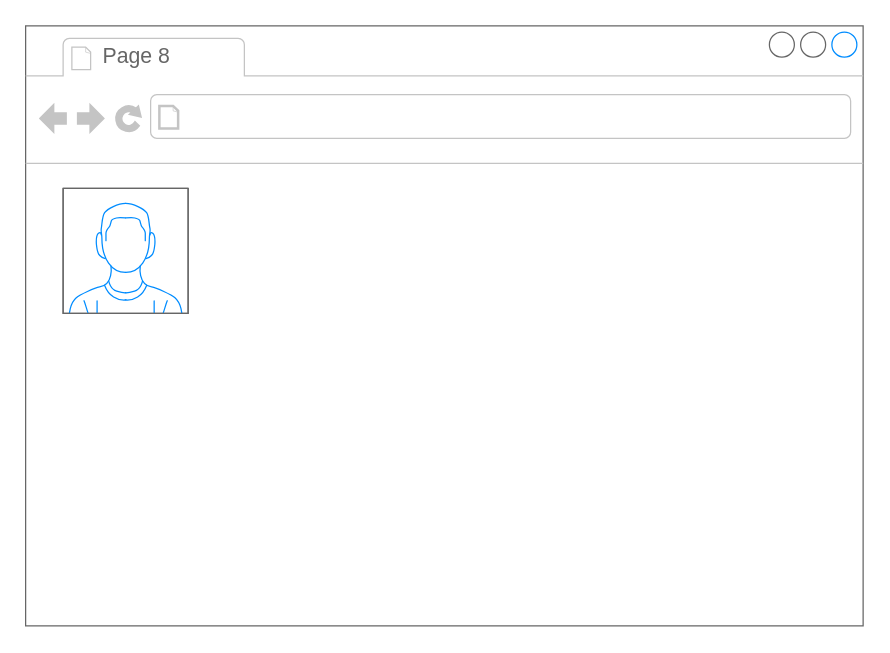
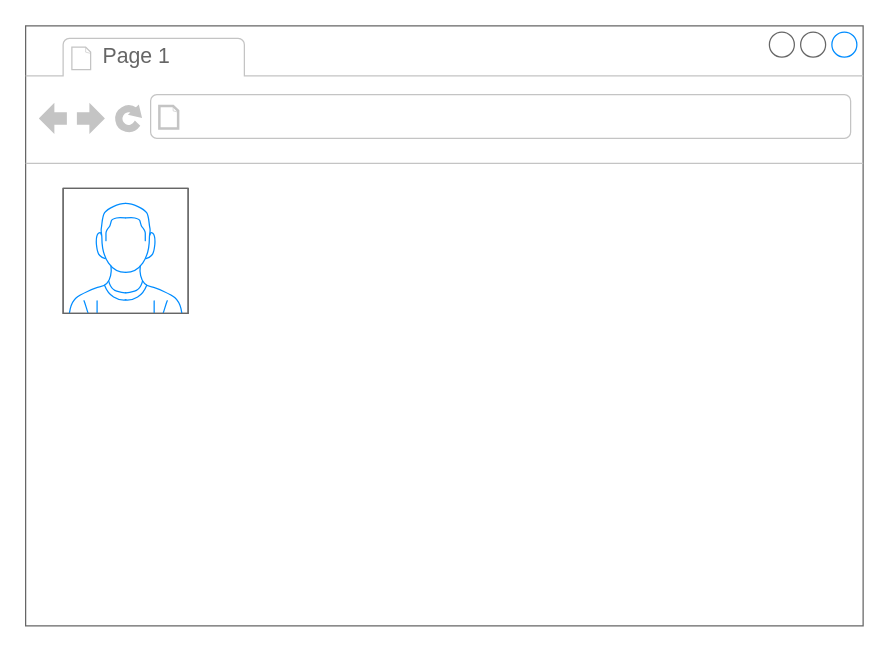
(136, 57) -> (136, 57)
